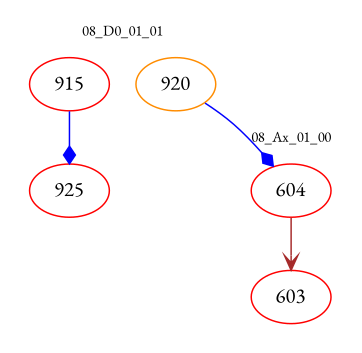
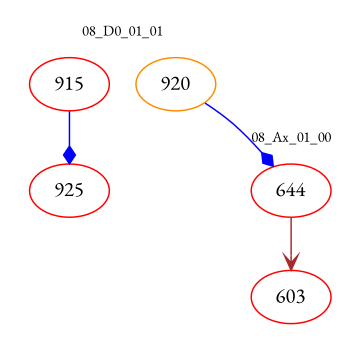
(291, 191) -> (291, 191)
